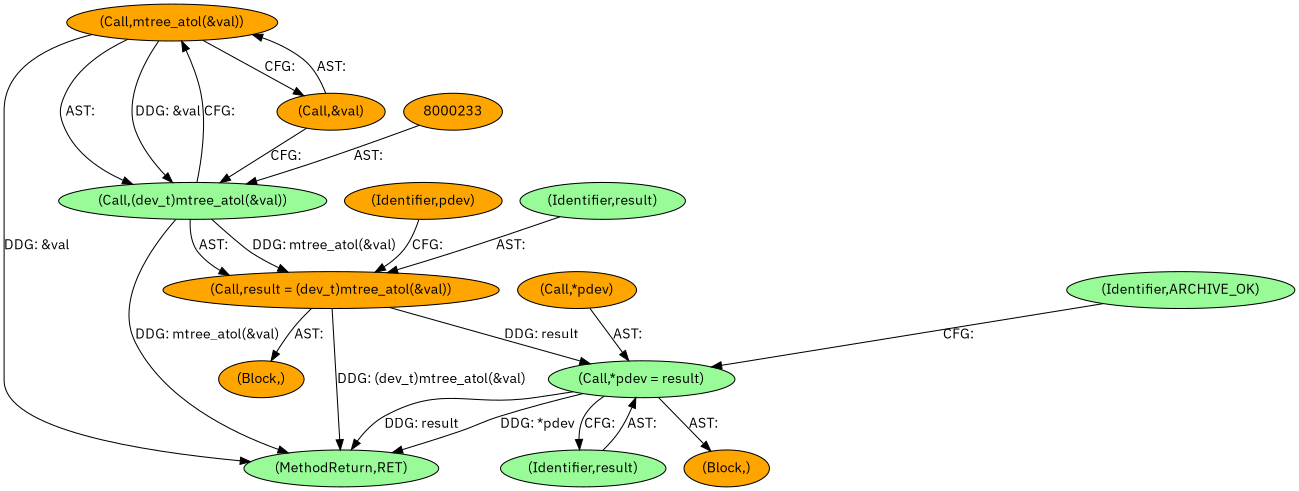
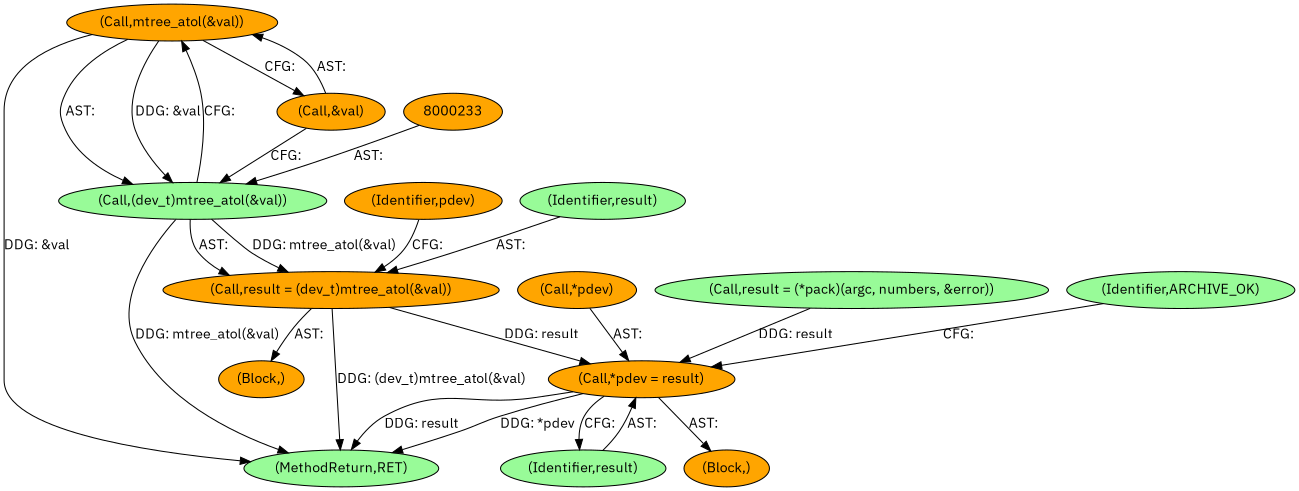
none -> (852, 290)
(642, 379) -> (642, 379)
